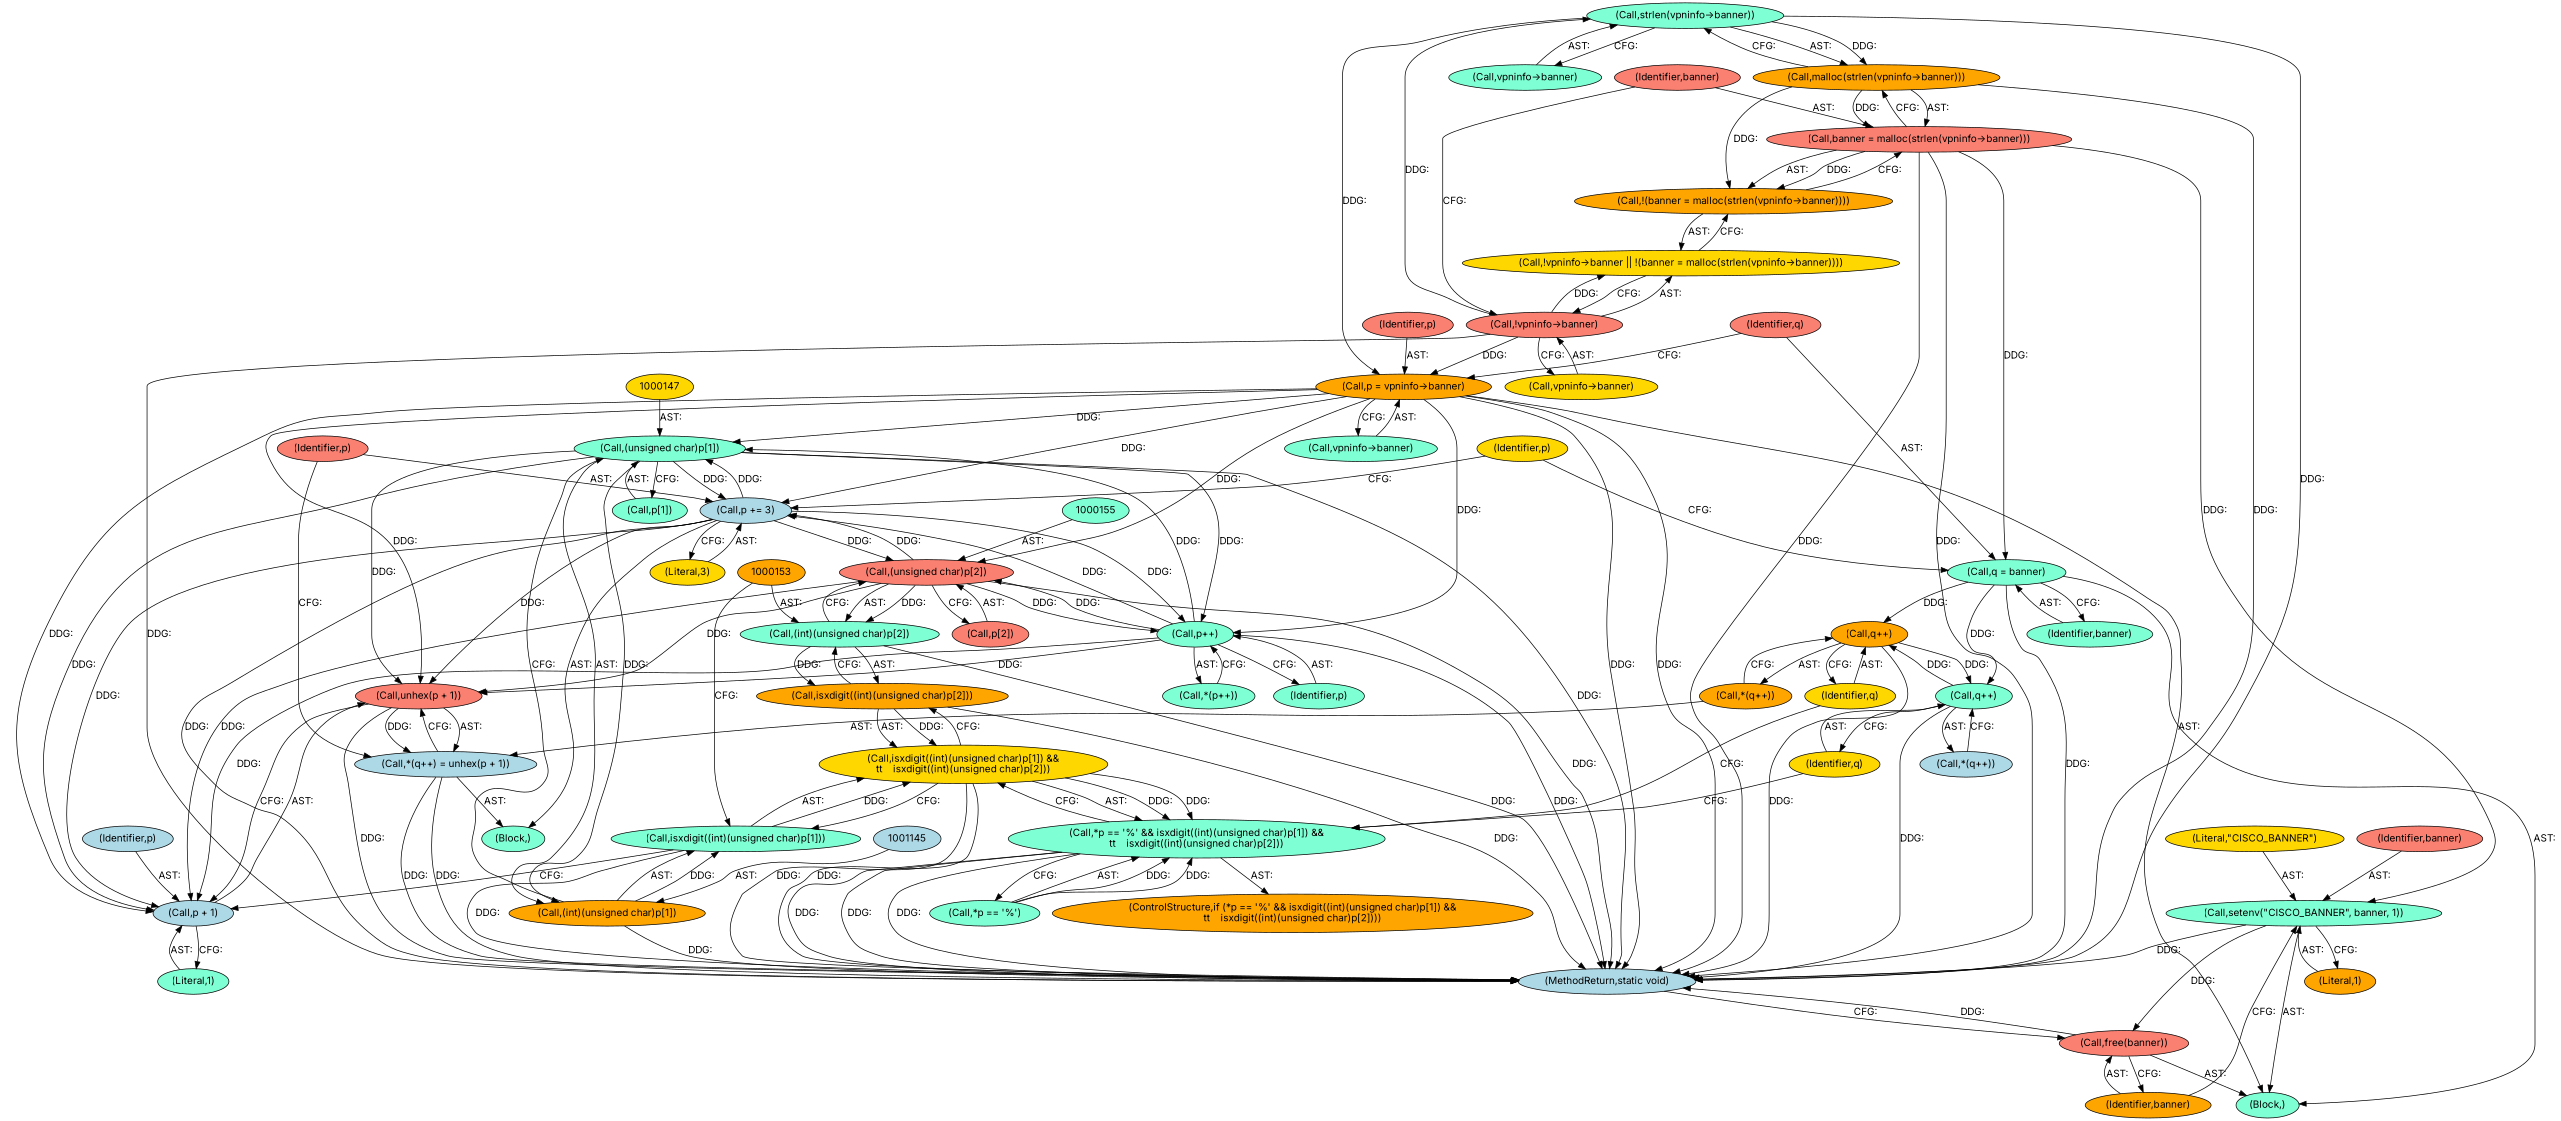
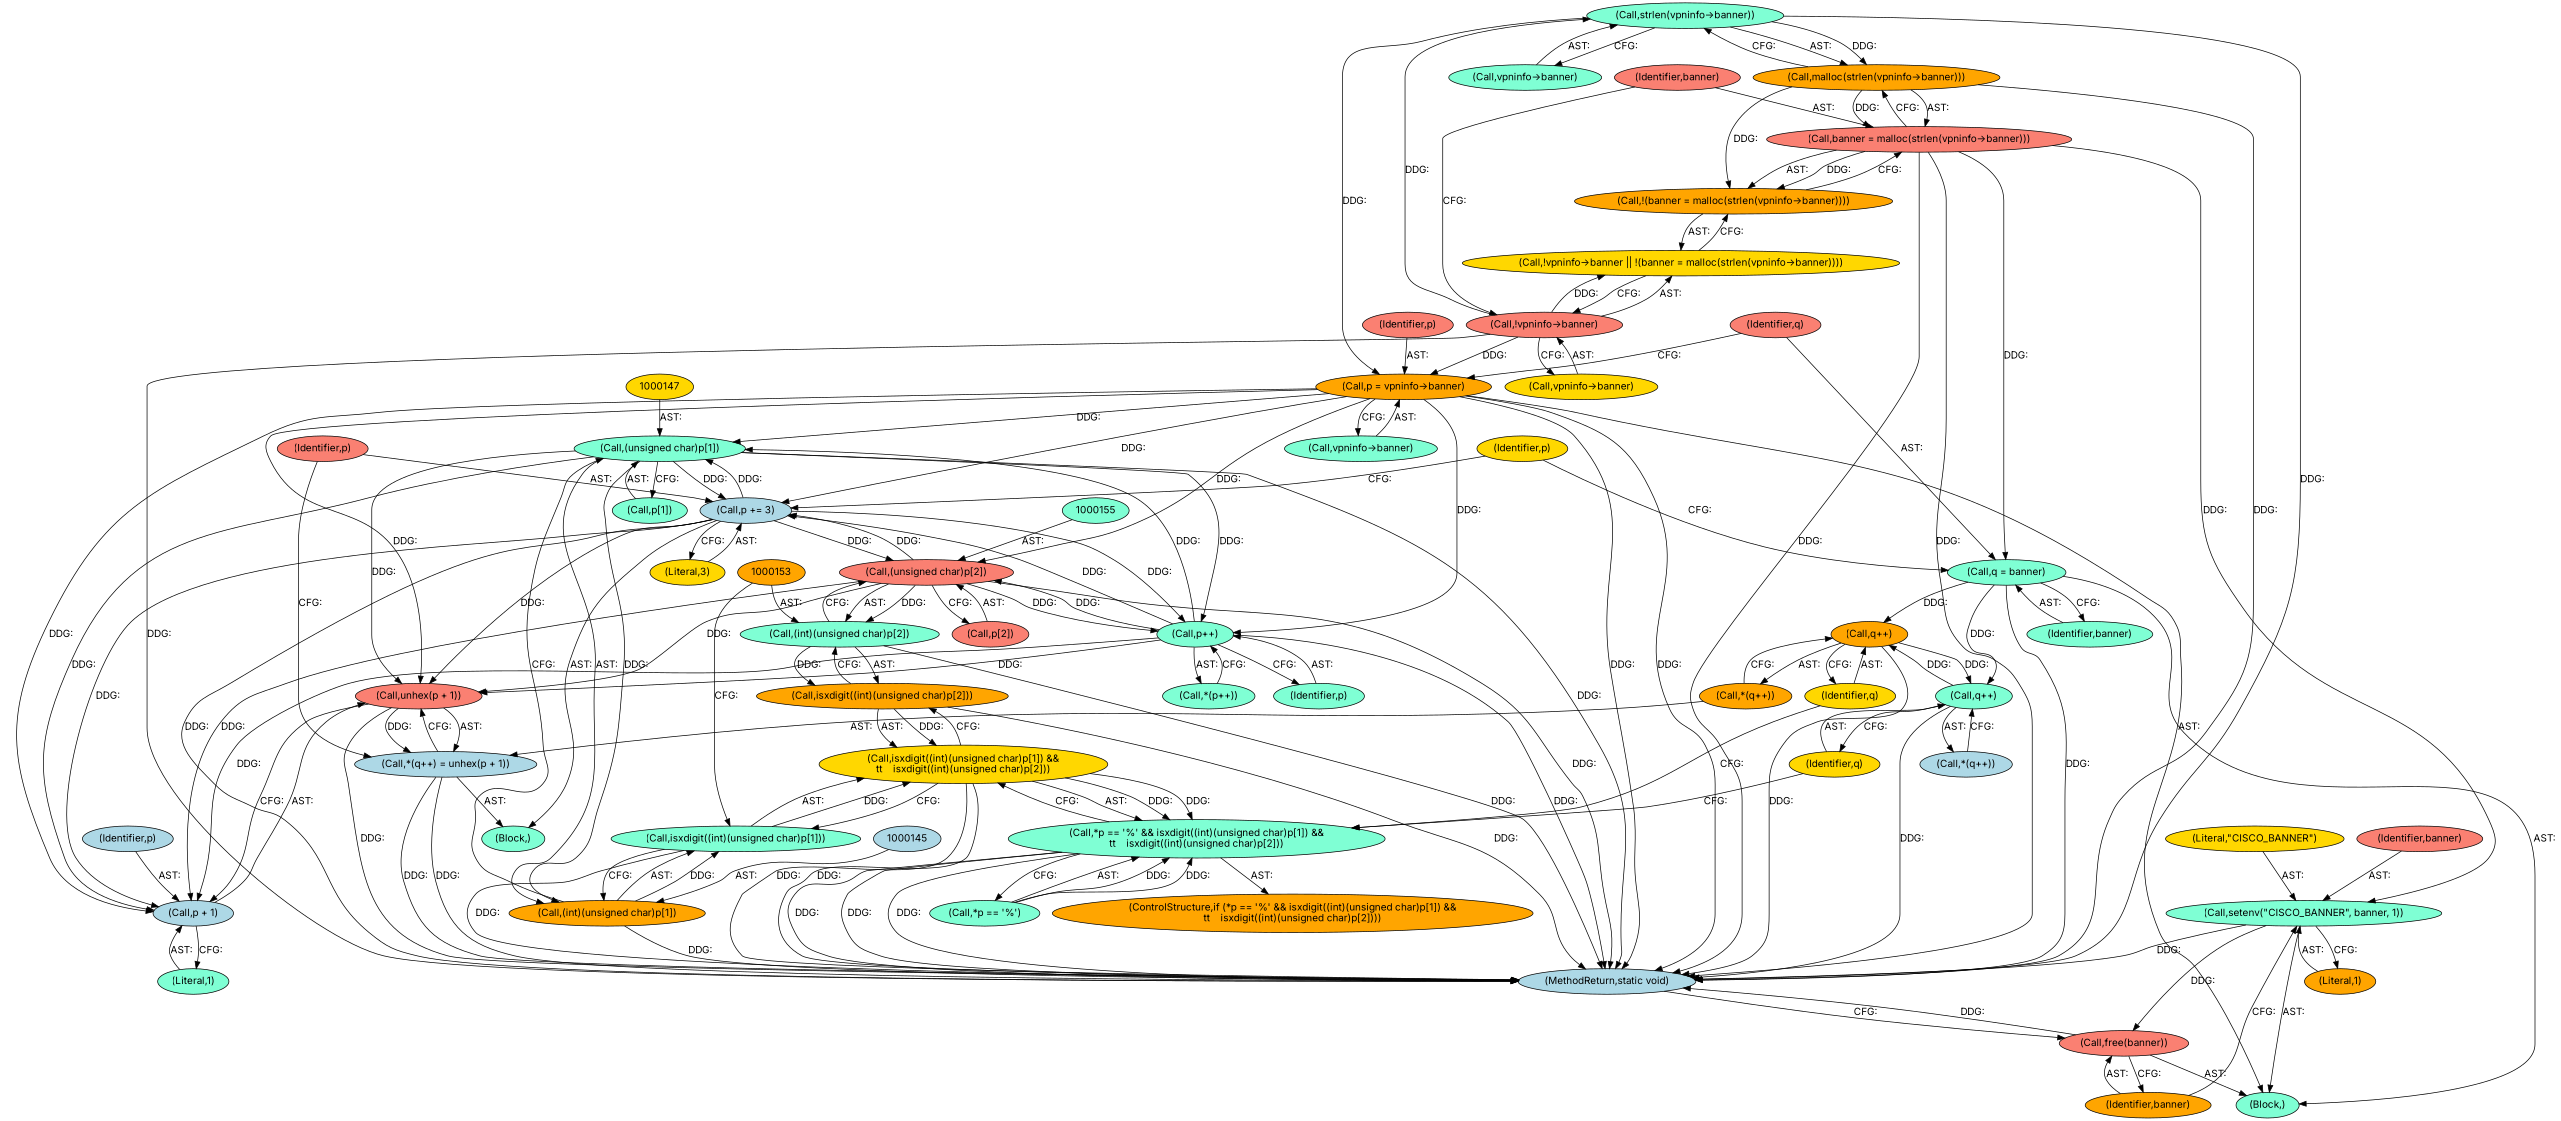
(907, 839) -> (907, 839)
(456, 883) -> (628, 859)
